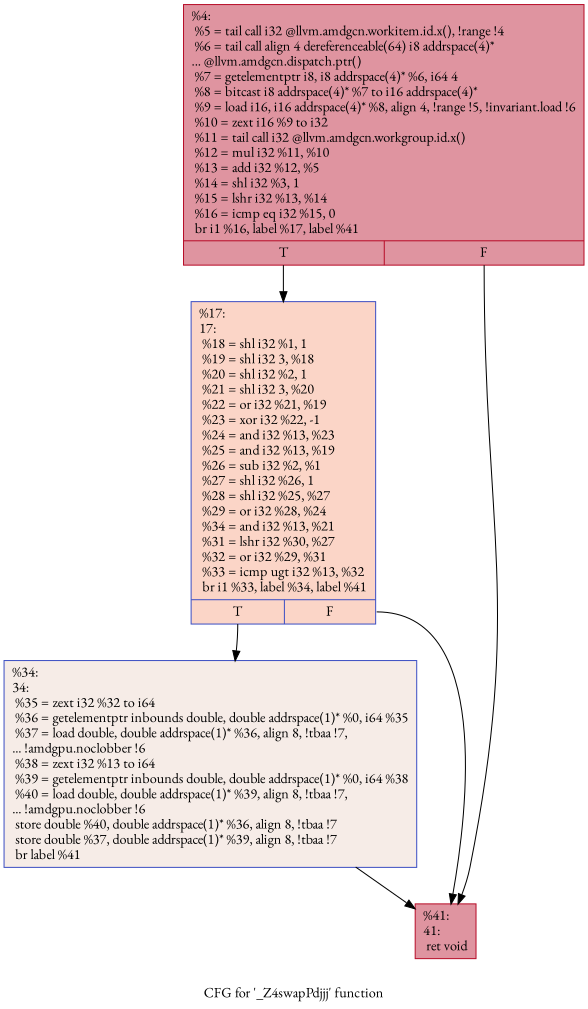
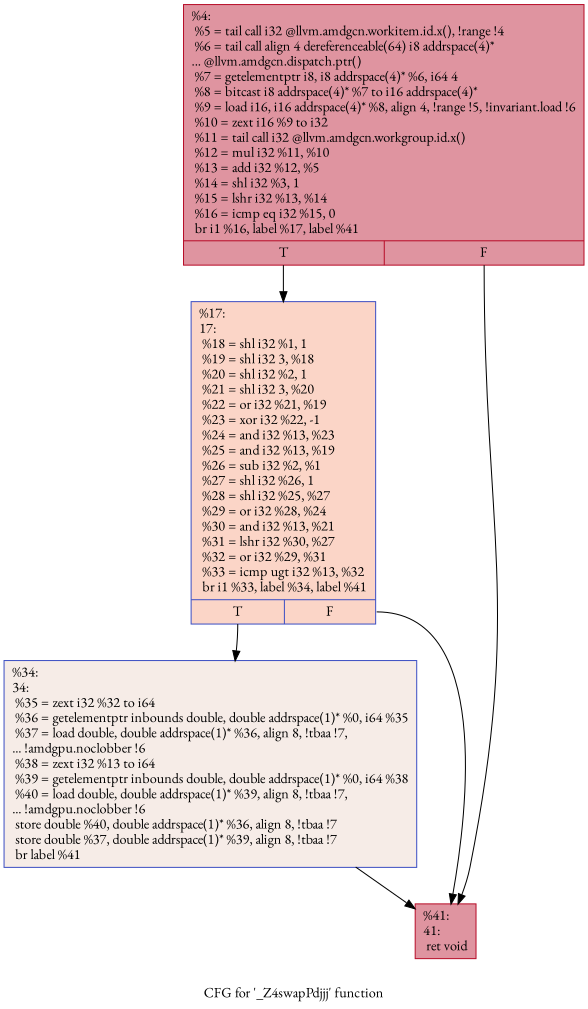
(267, 526) -> (267, 526)
